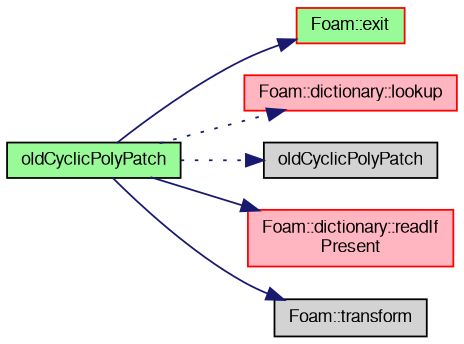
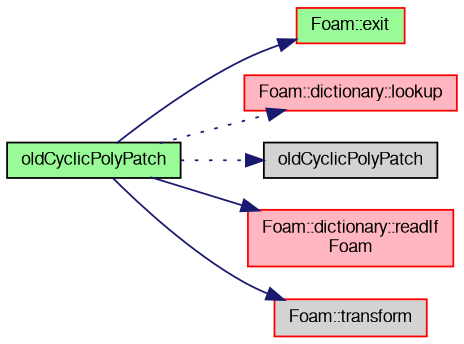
(351, 238) -> (351, 238)
(351, 318) -> (351, 318)
